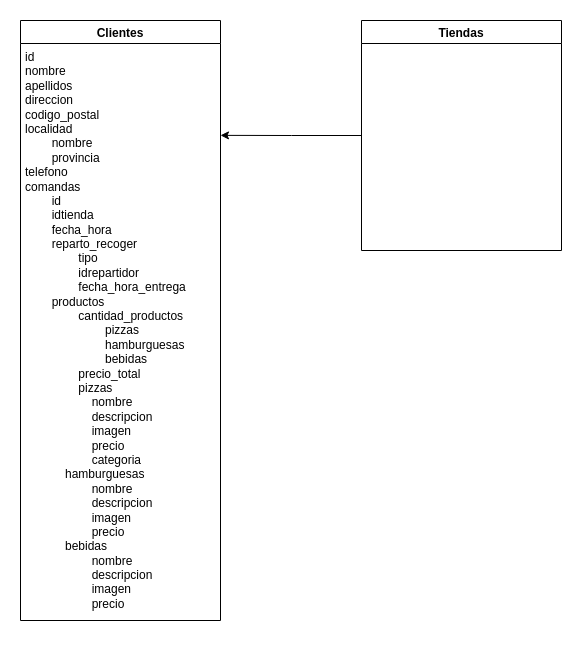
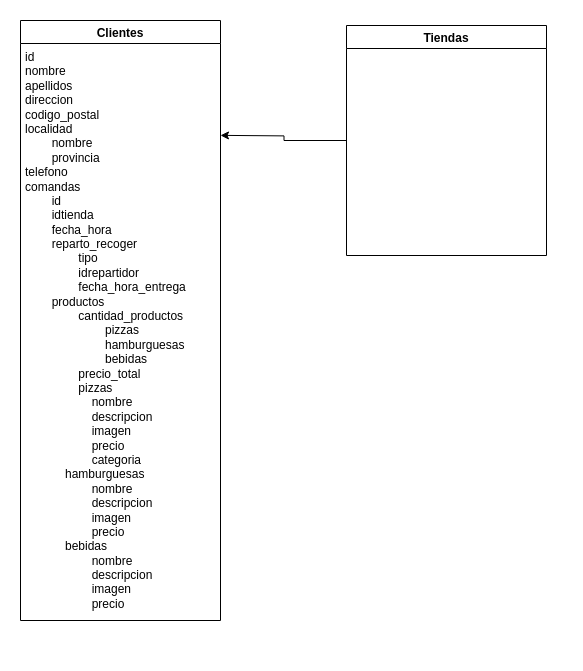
(462, 136) -> (447, 141)
